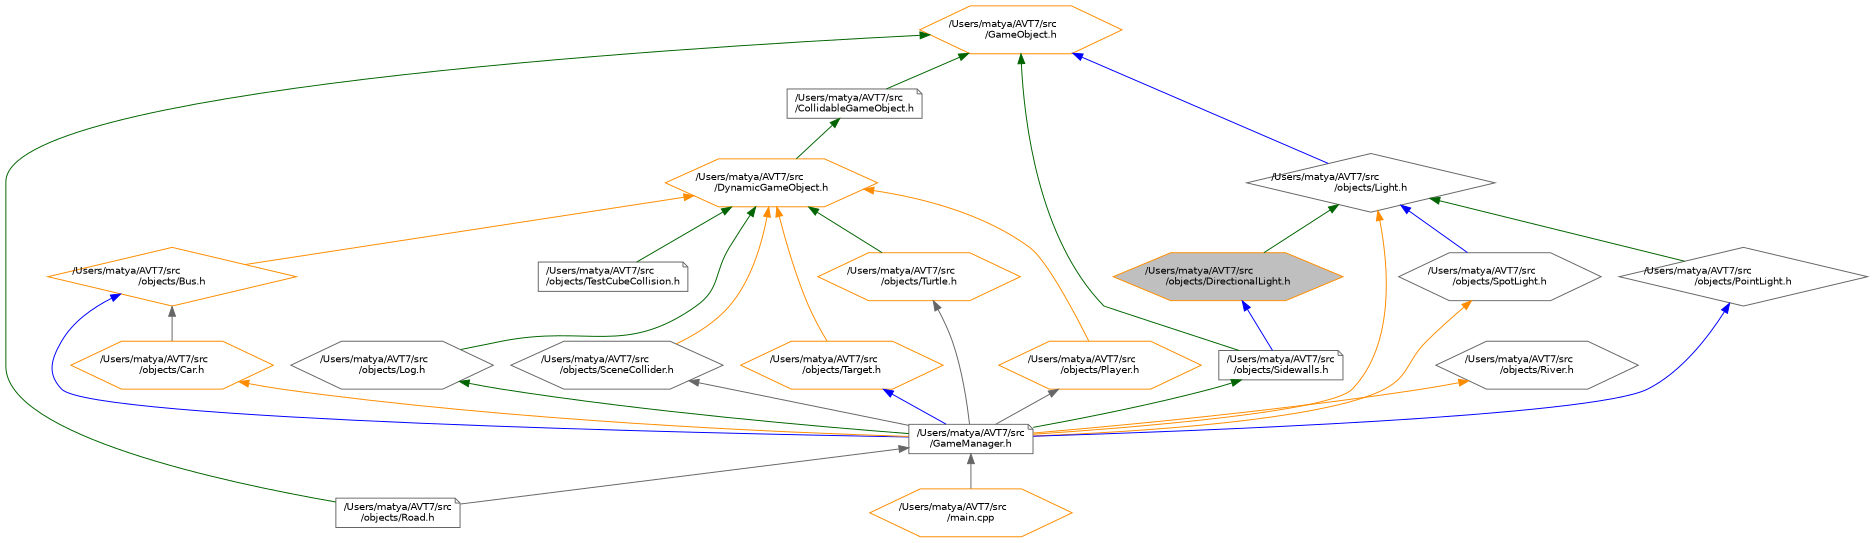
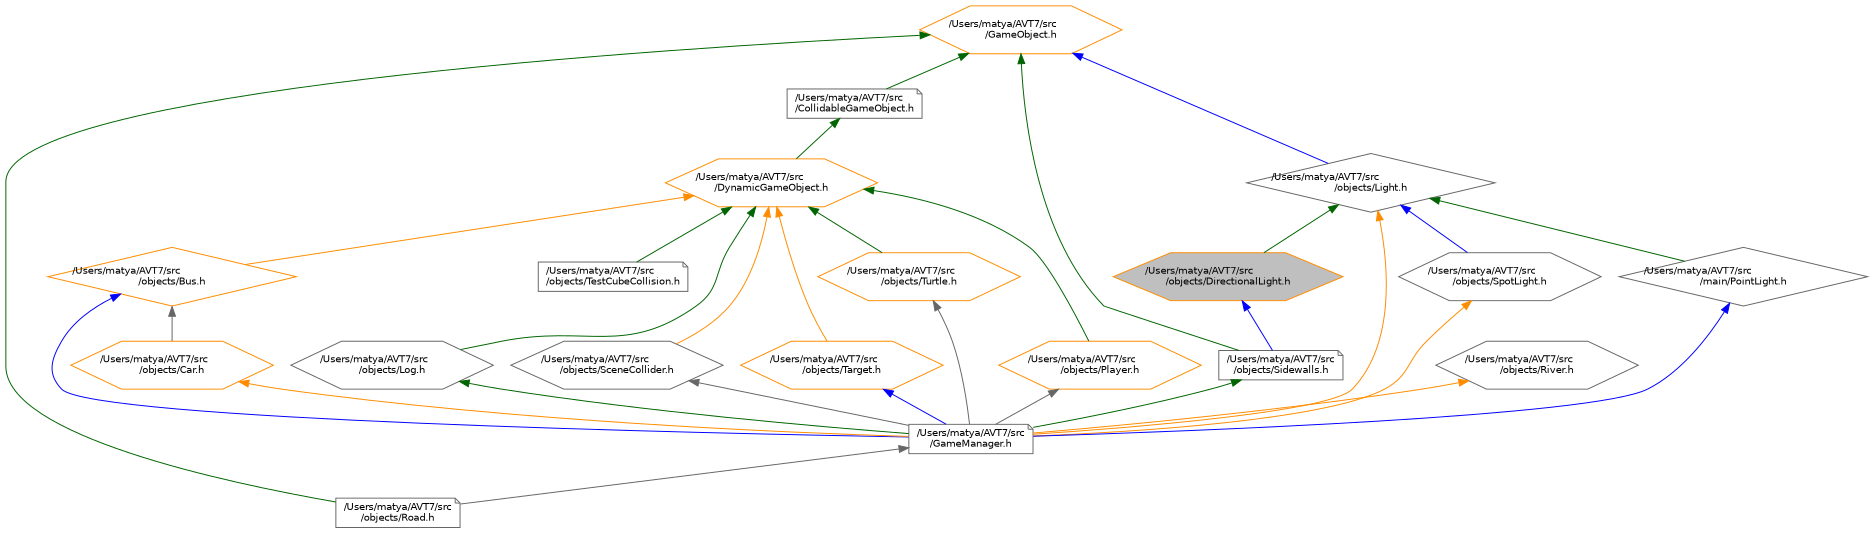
(1006, 232) -> (1006, 232)
(1743, 277) -> (1743, 277)
(971, 513) -> none
